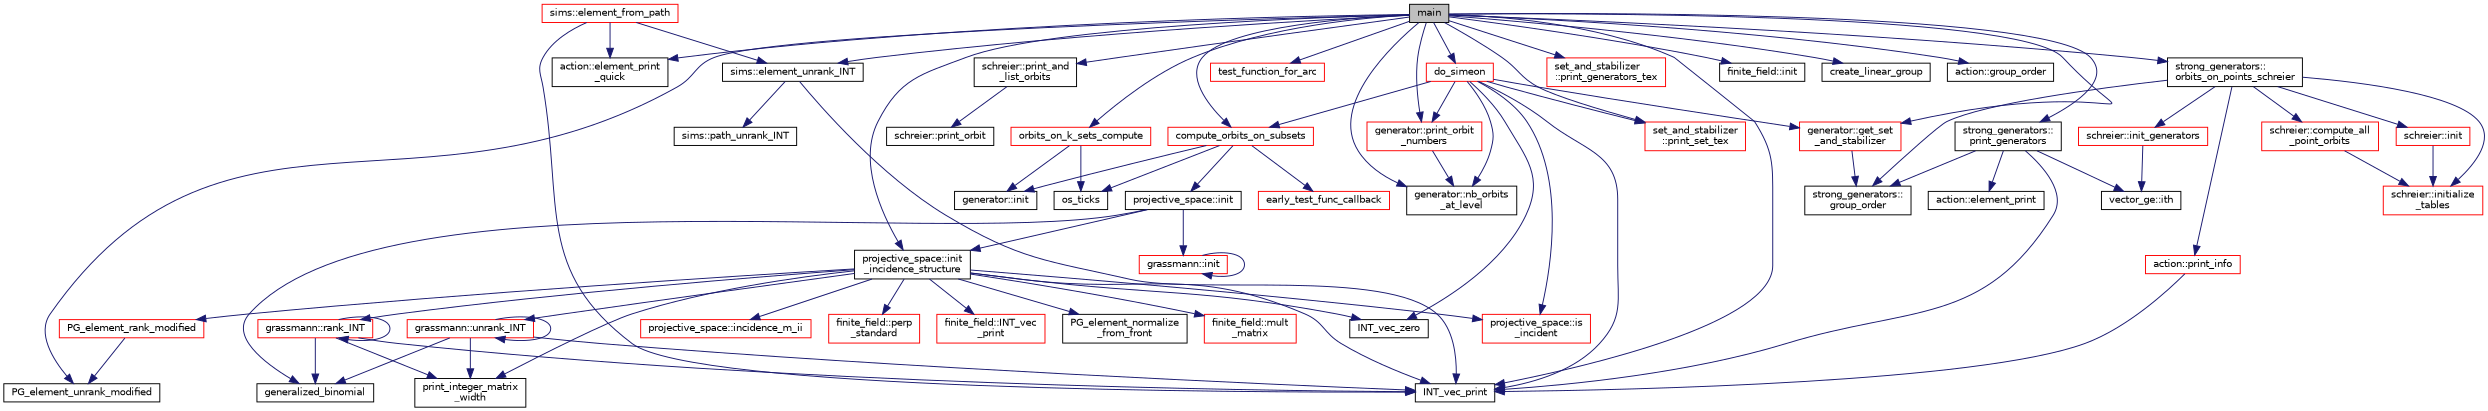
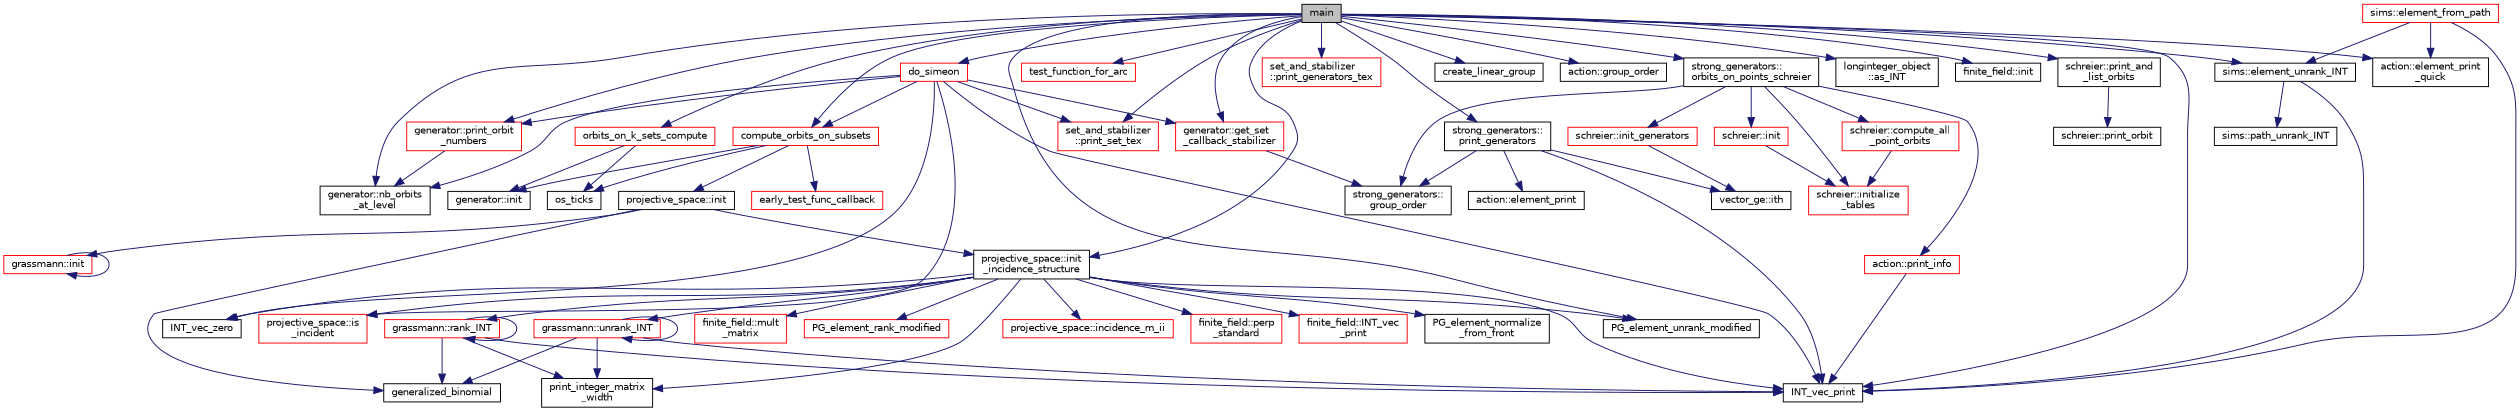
none -> (1887, 72)
(1850, 136) -> (1230, 136)
(110, 357) -> (1356, 299)
